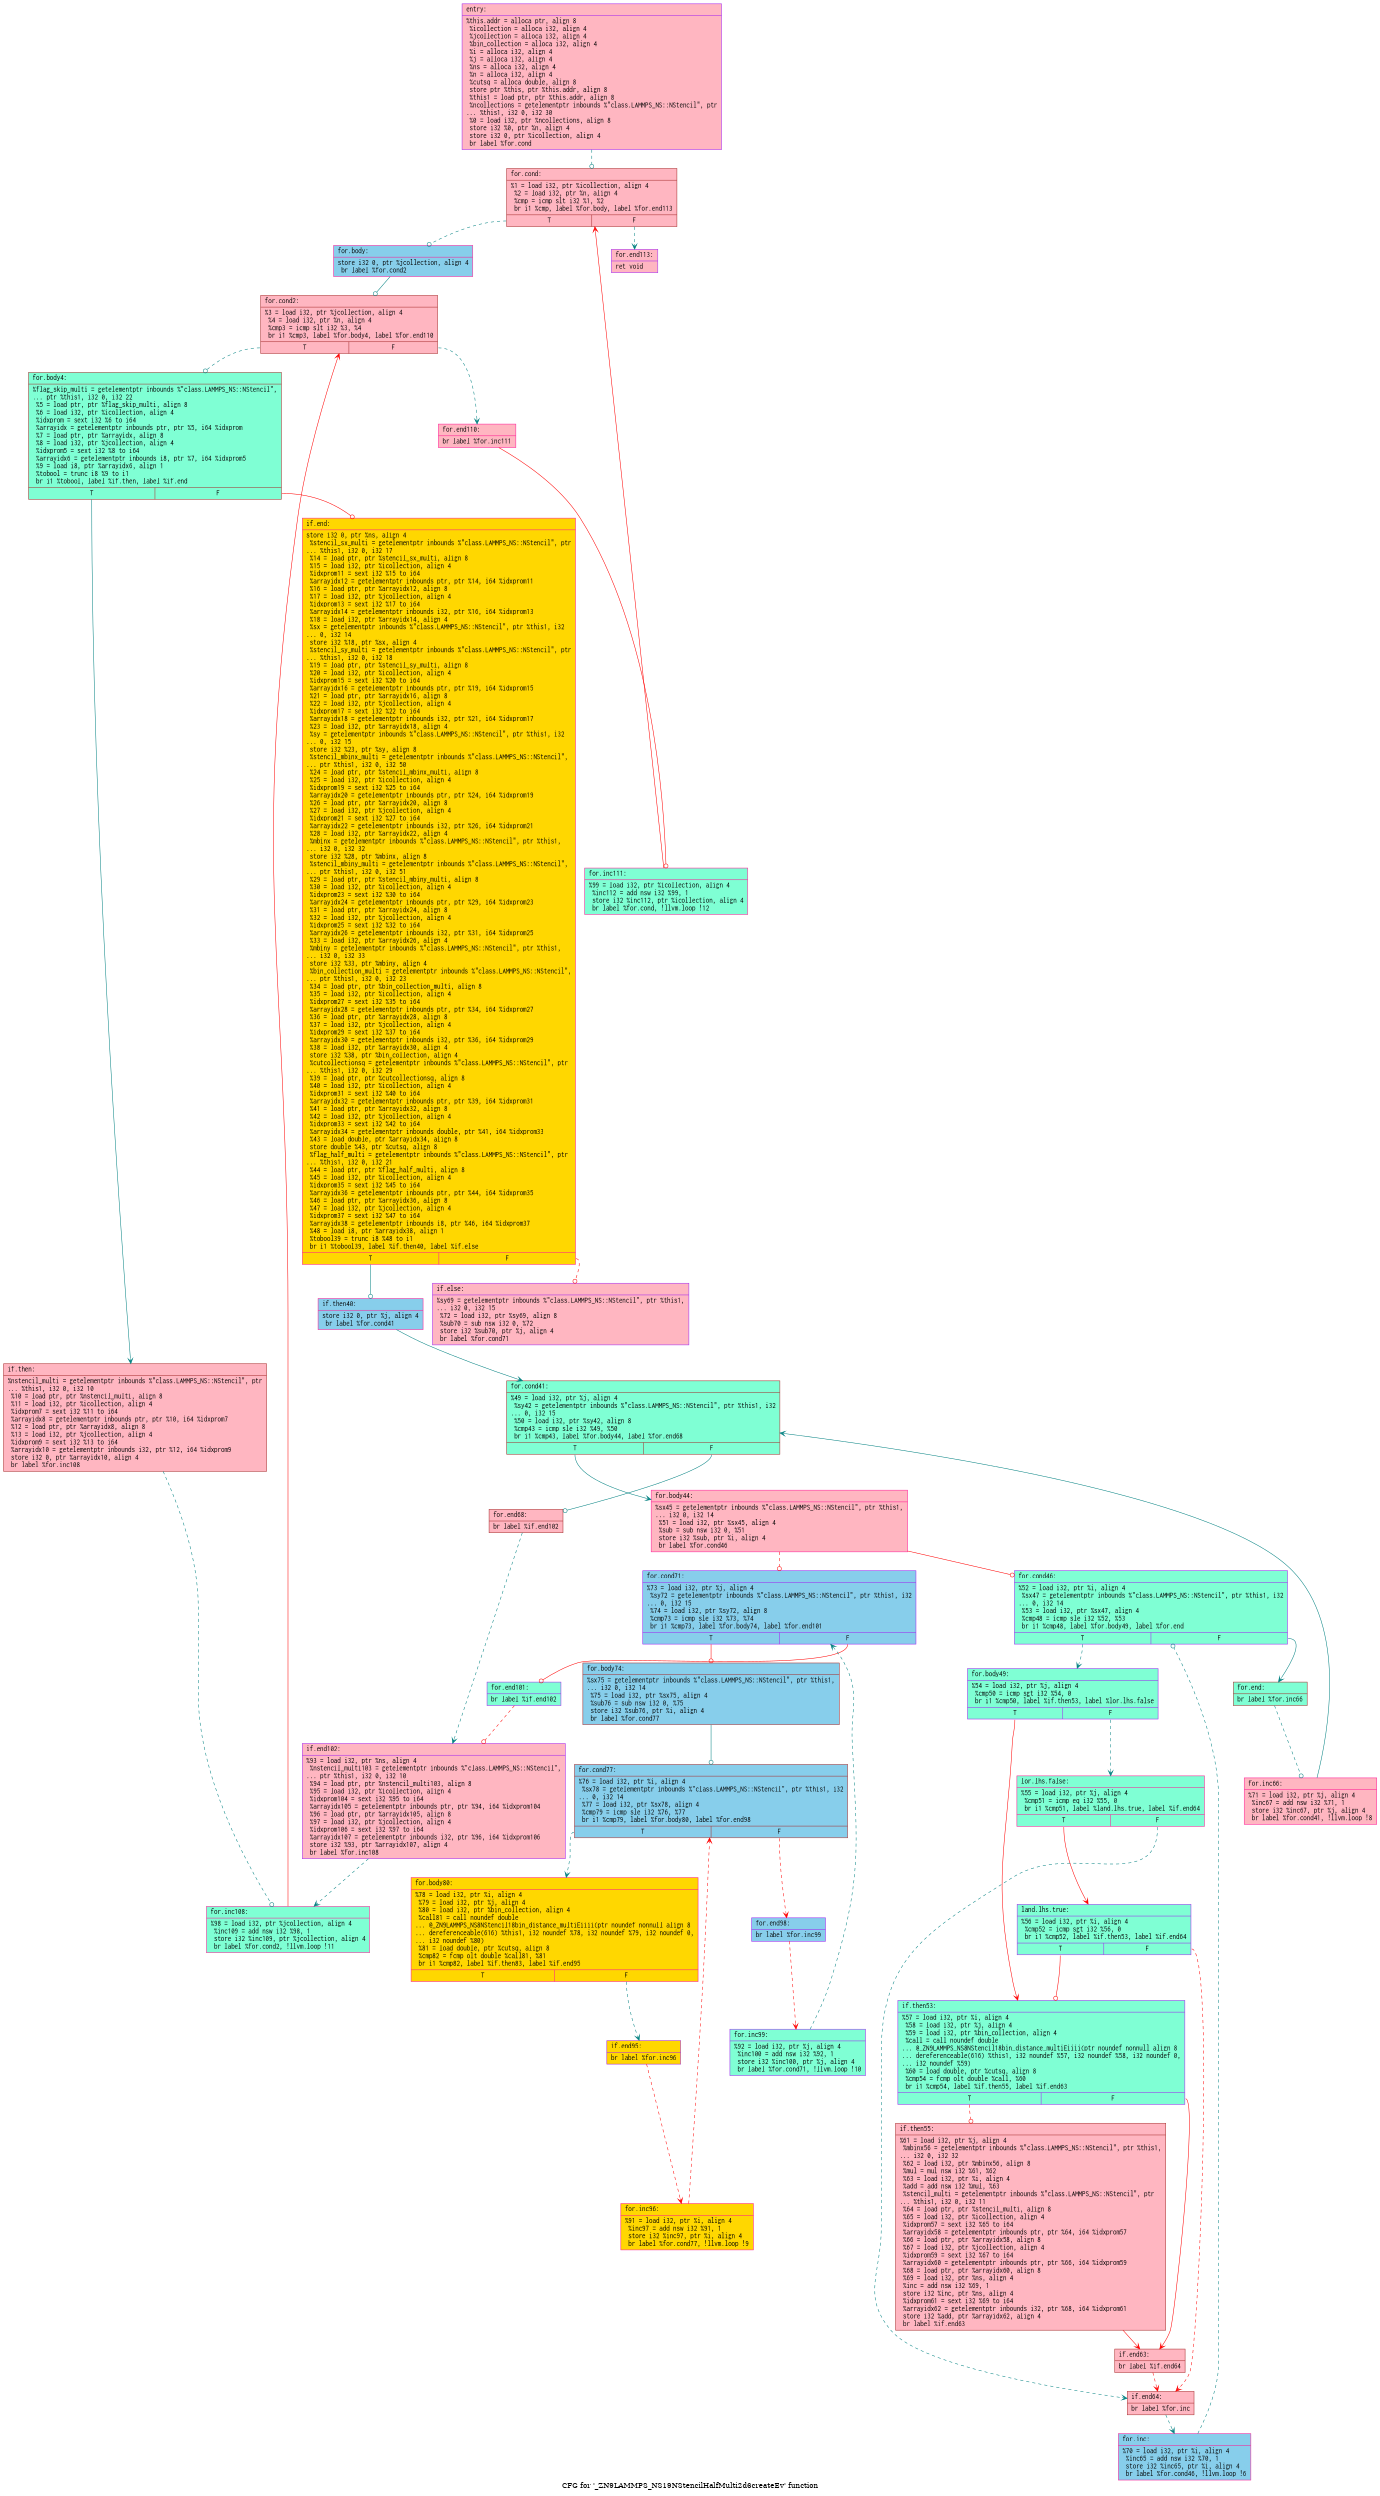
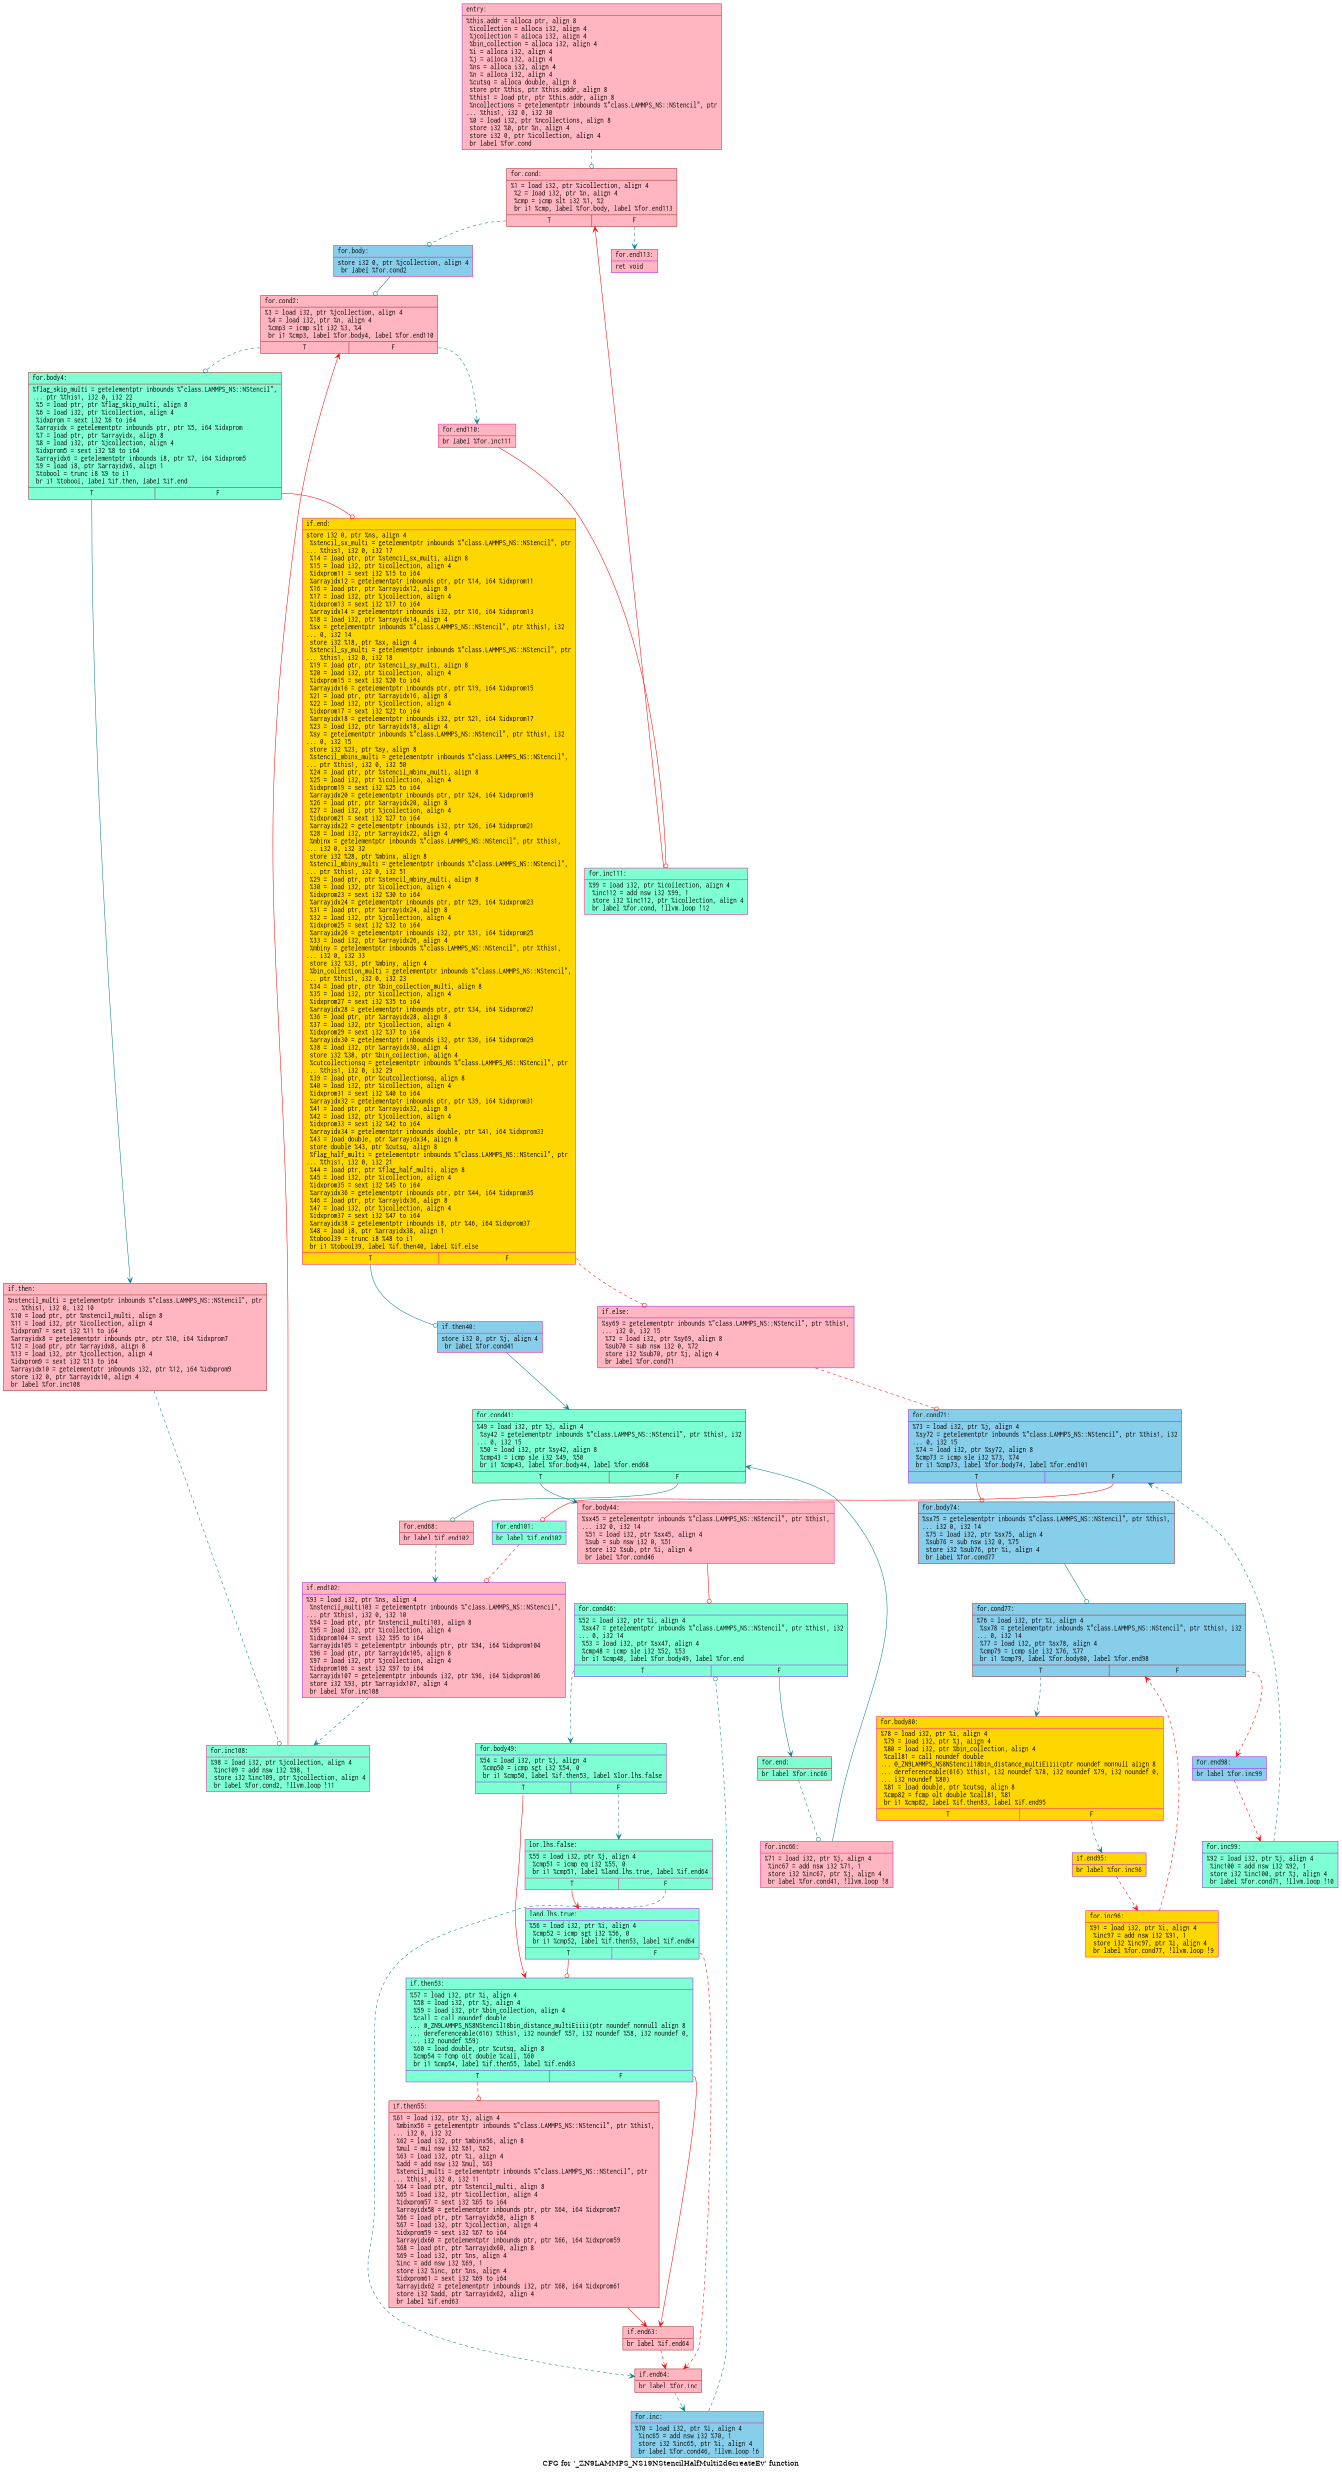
(779, 1559) -> (875, 1388)
